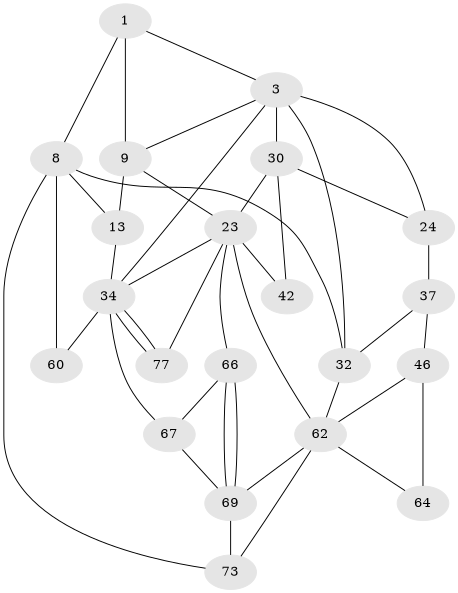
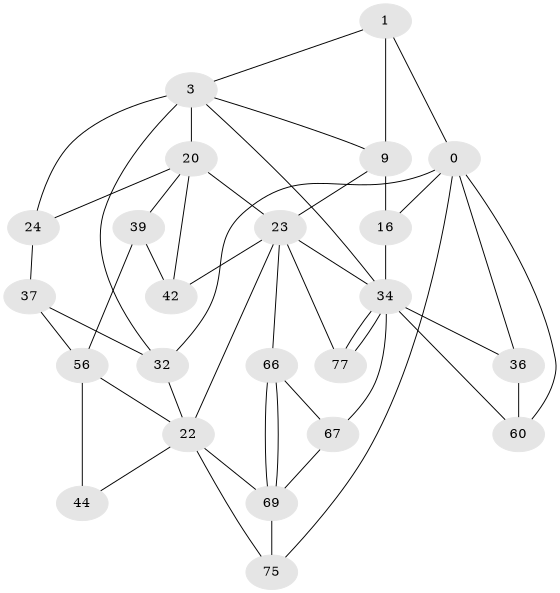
(56, 159) -> (455, 159)
(277, 159) -> (191, 159)
(118, 228) -> (386, 228)
none -> (139, 228)
(423, 366) -> (82, 366)
none -> (519, 366)
(321, 434) -> (189, 434)
(423, 503) -> (82, 503)
(231, 572) -> (272, 572)
